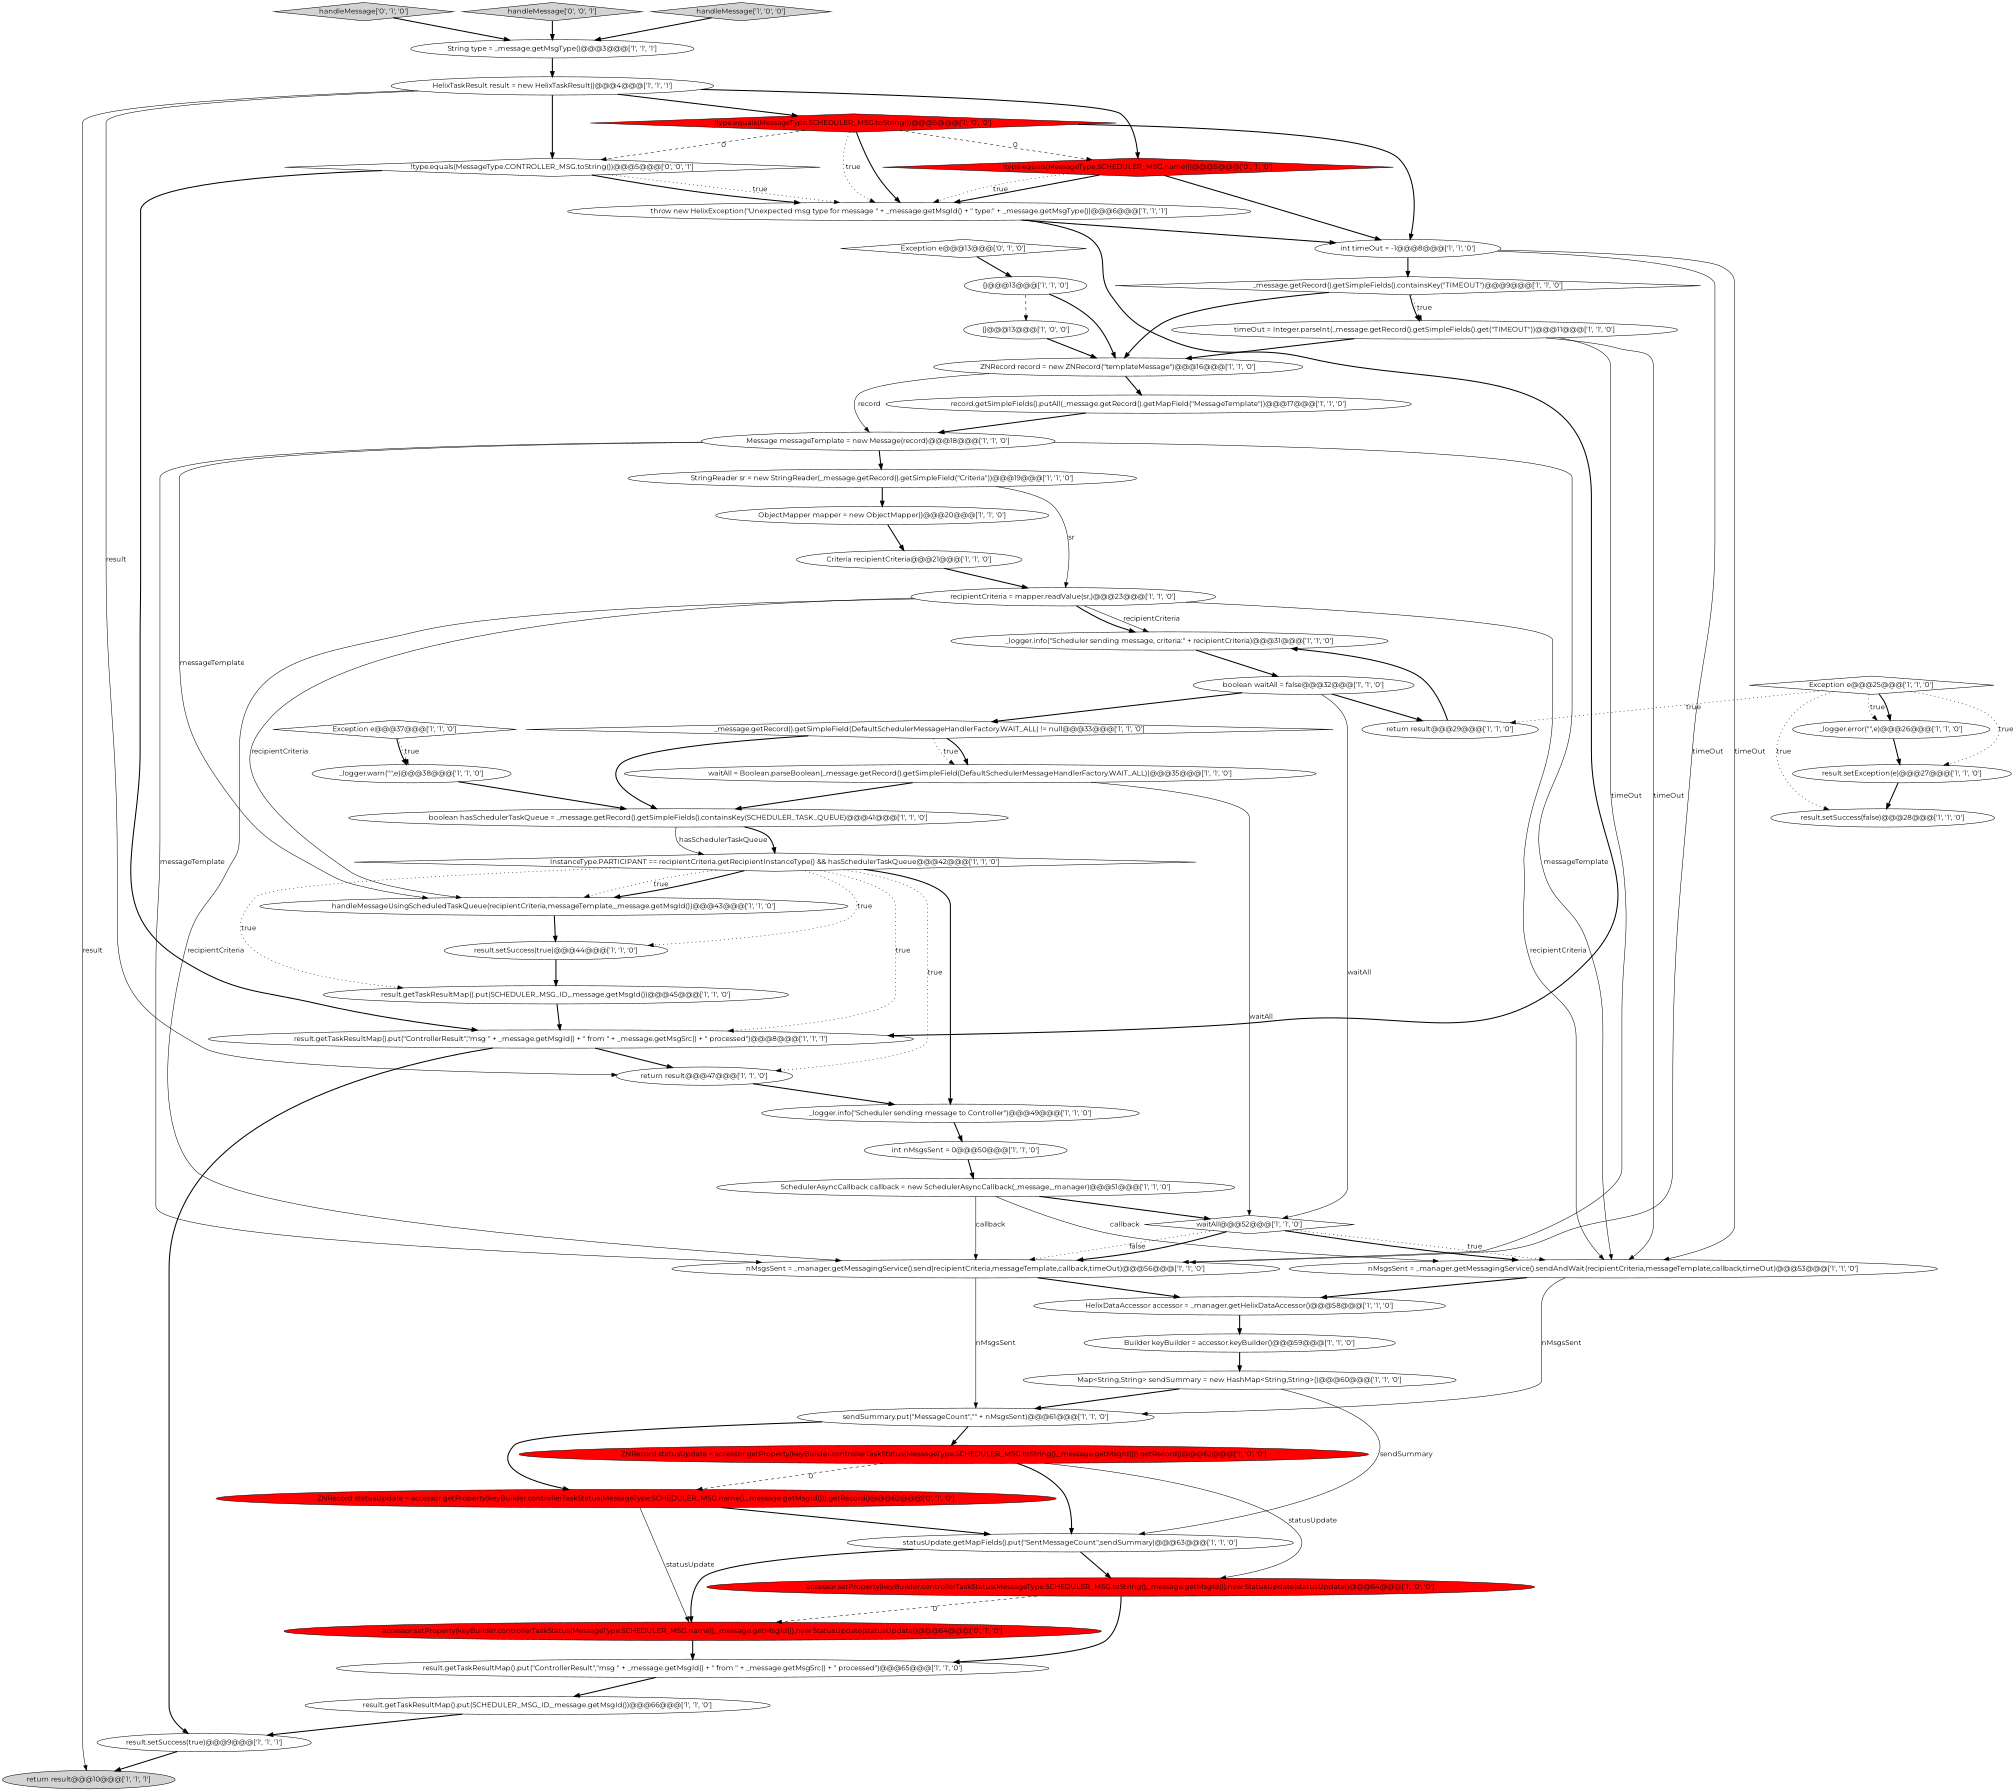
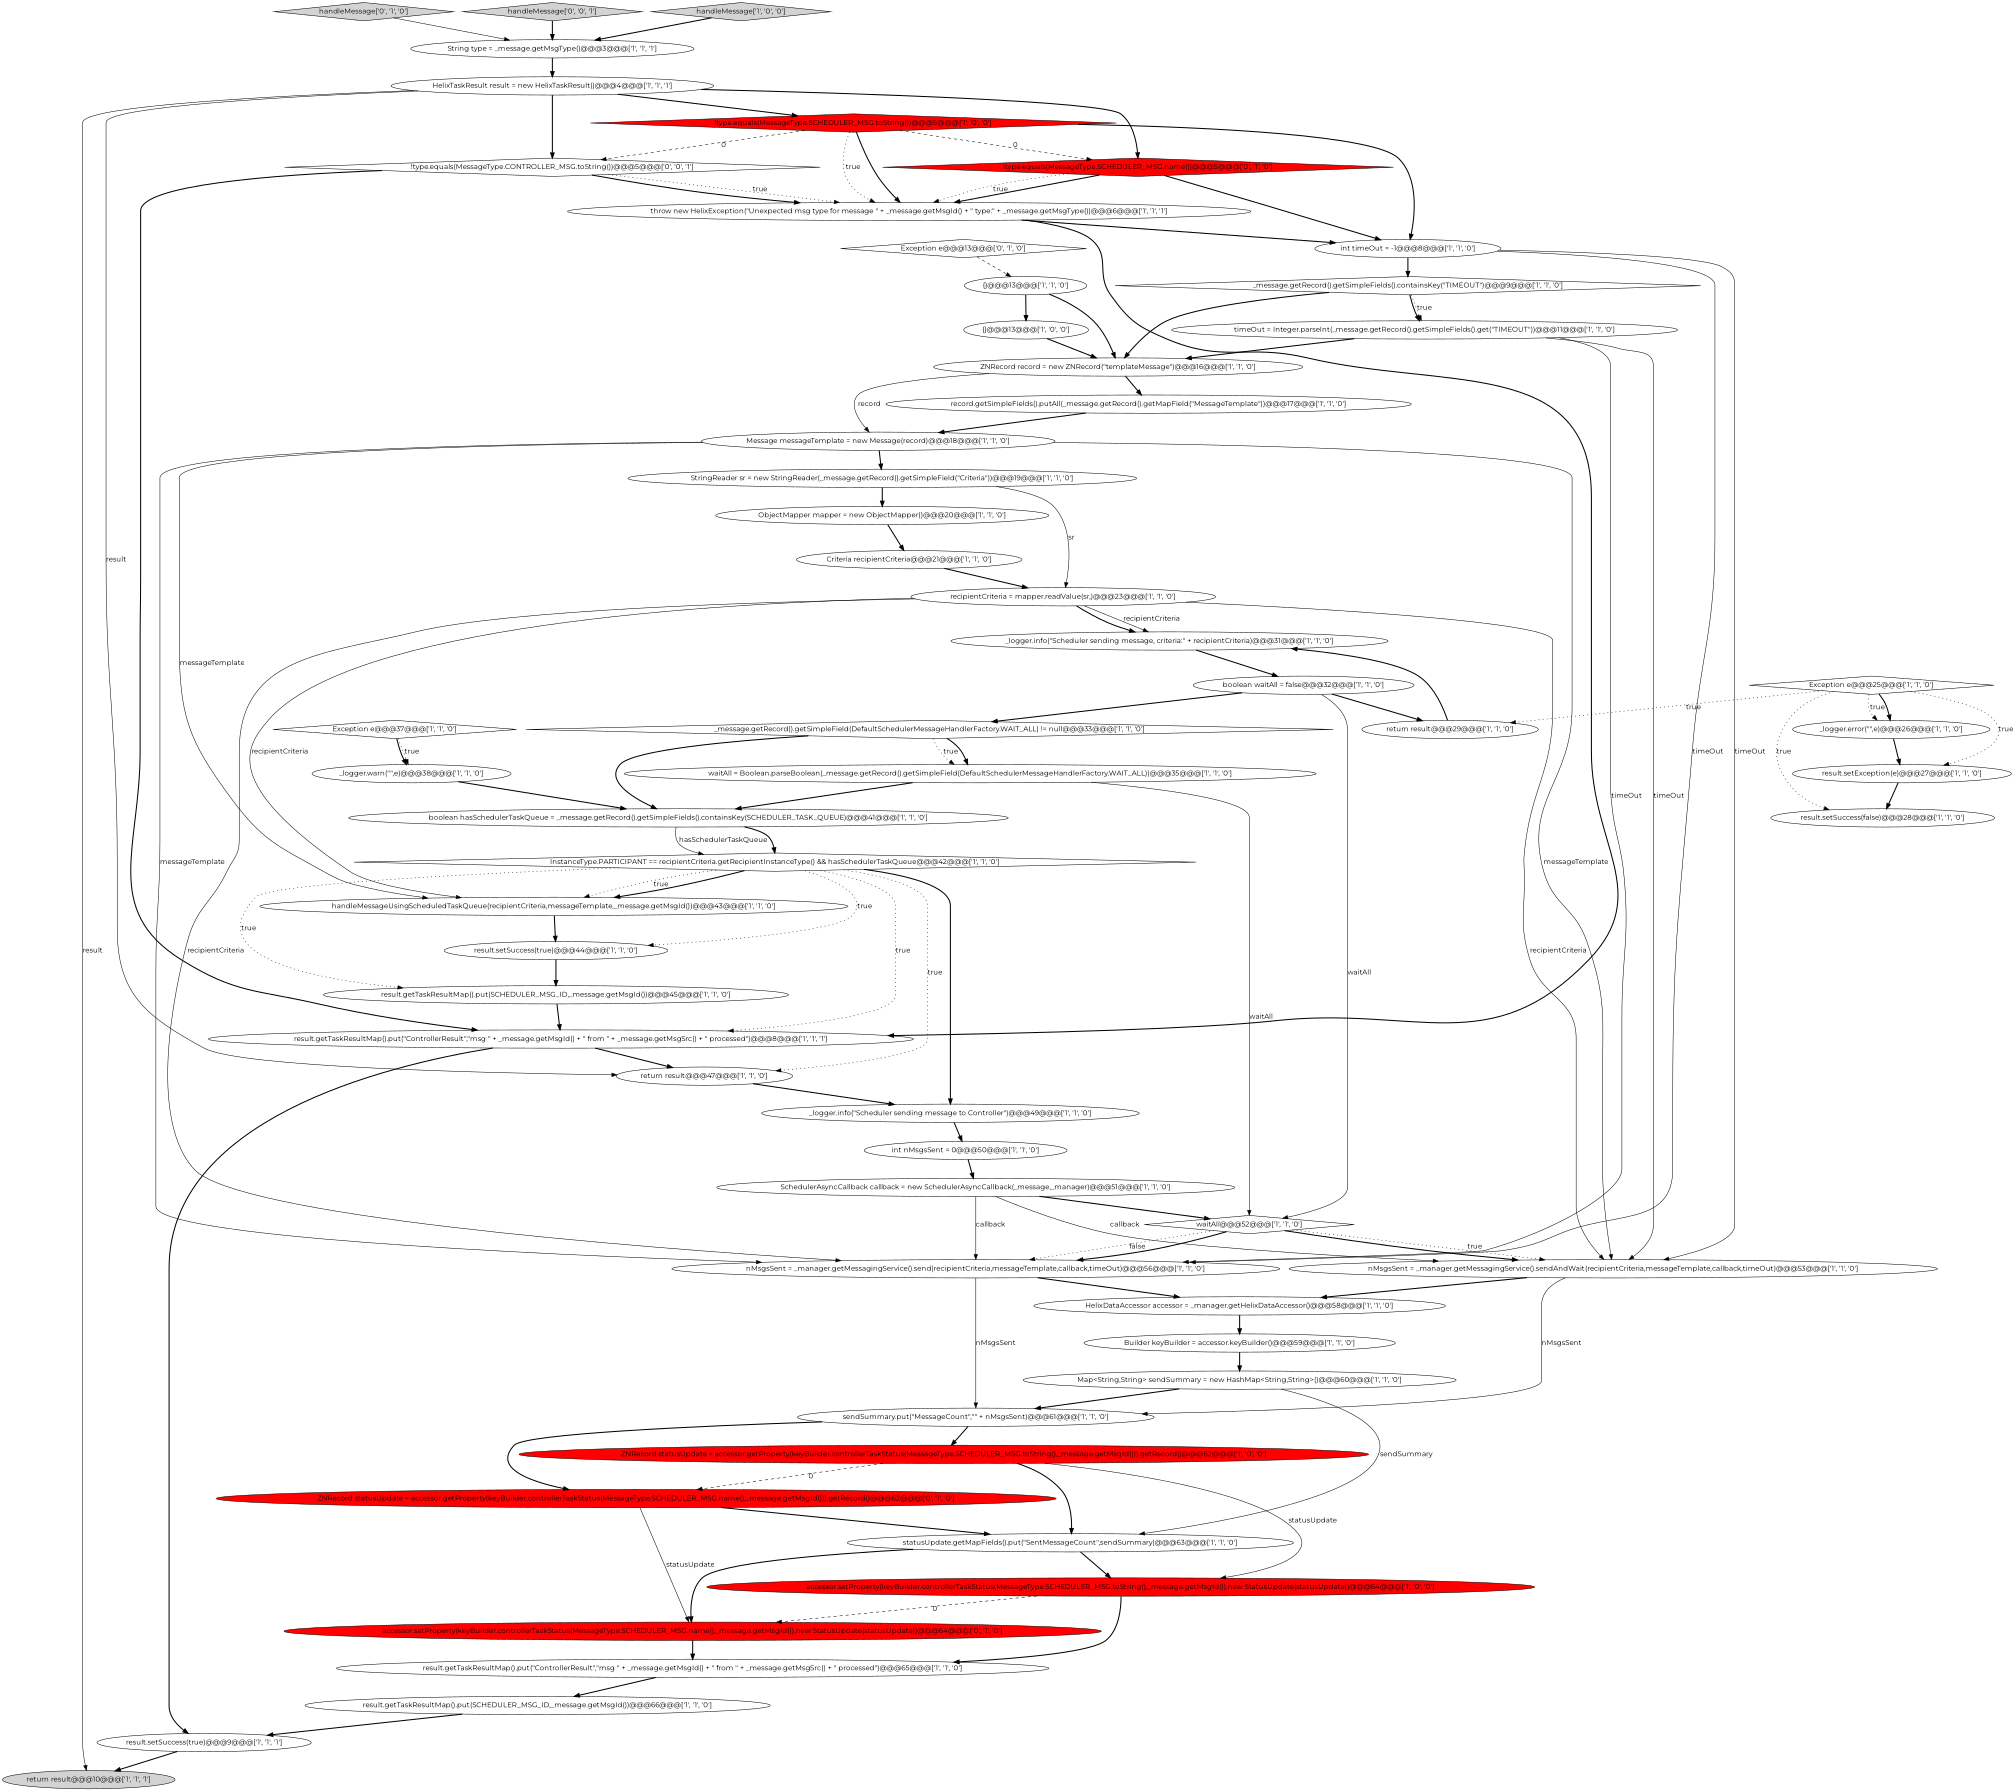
(449, 28) -> (449, 28)
(992, 265) -> (992, 265)
(1026, 305) -> (1026, 305)
